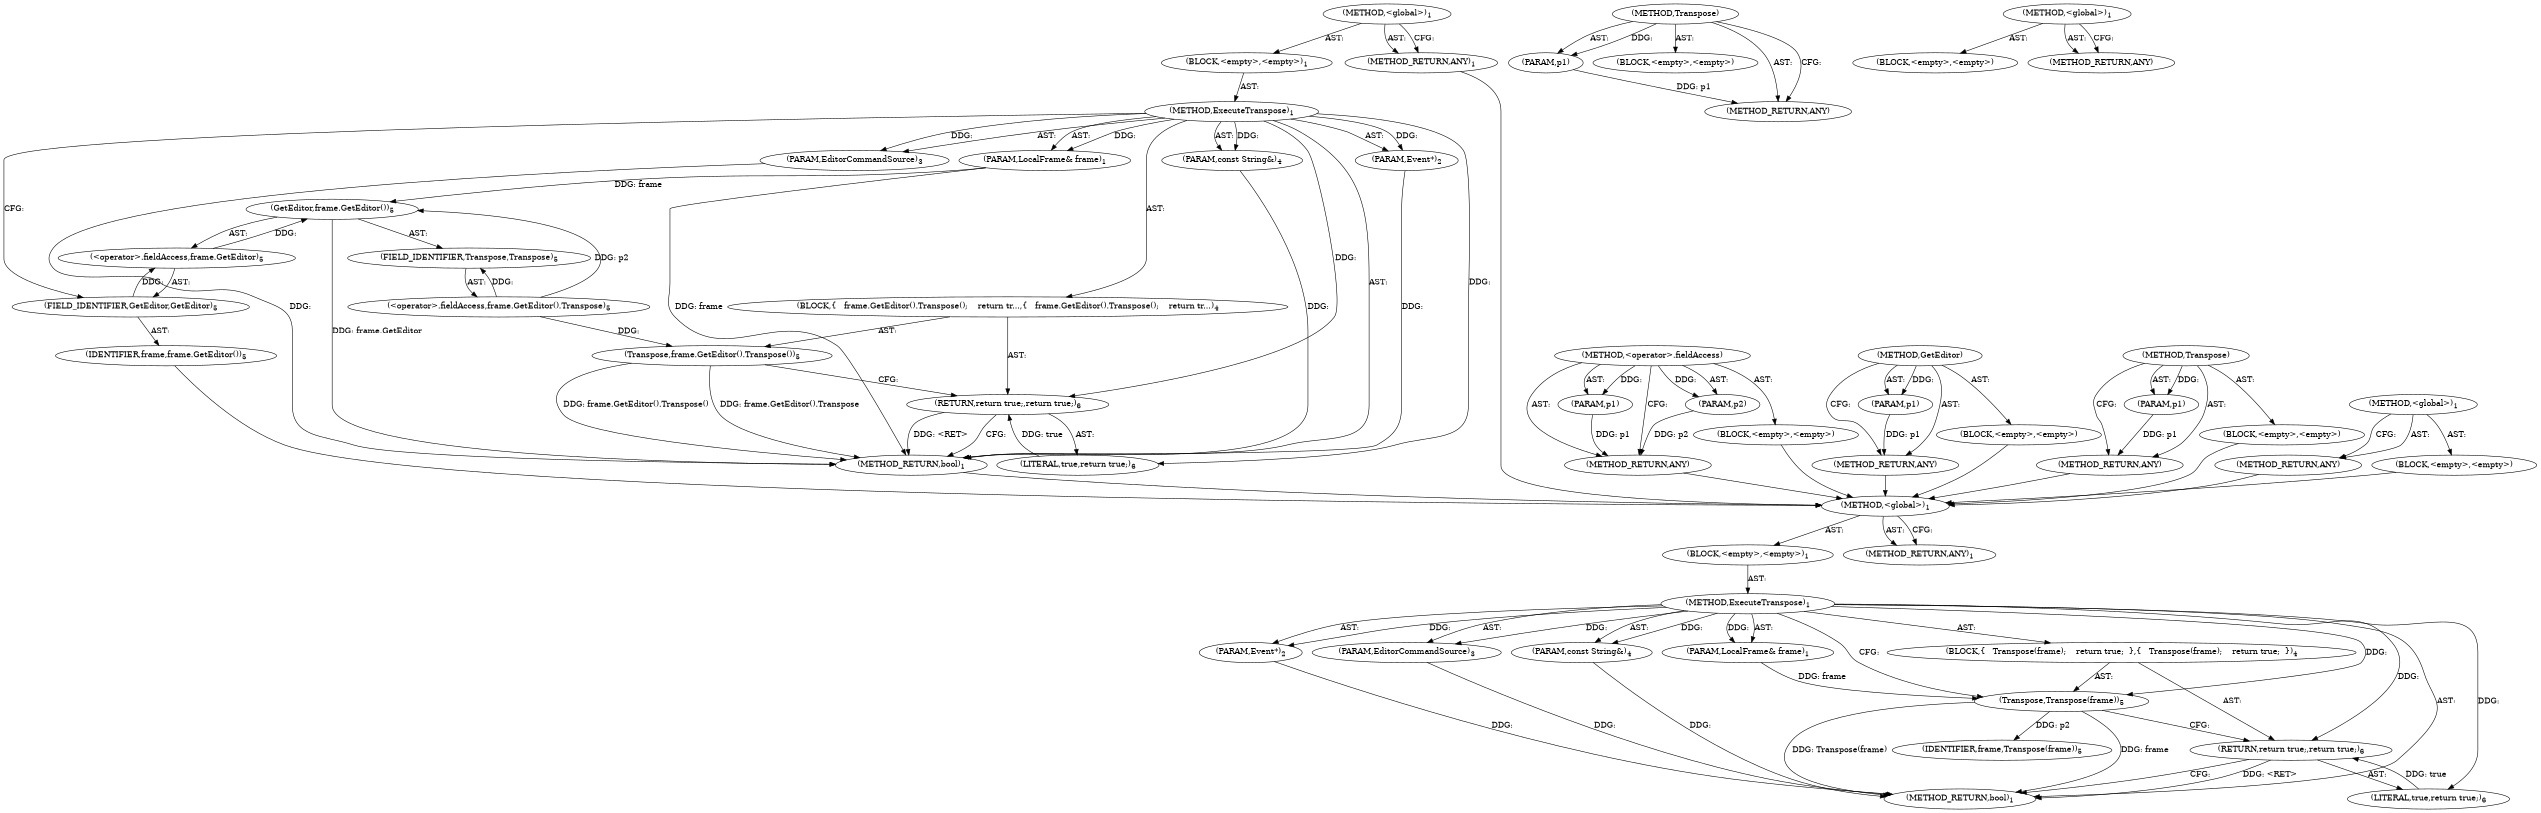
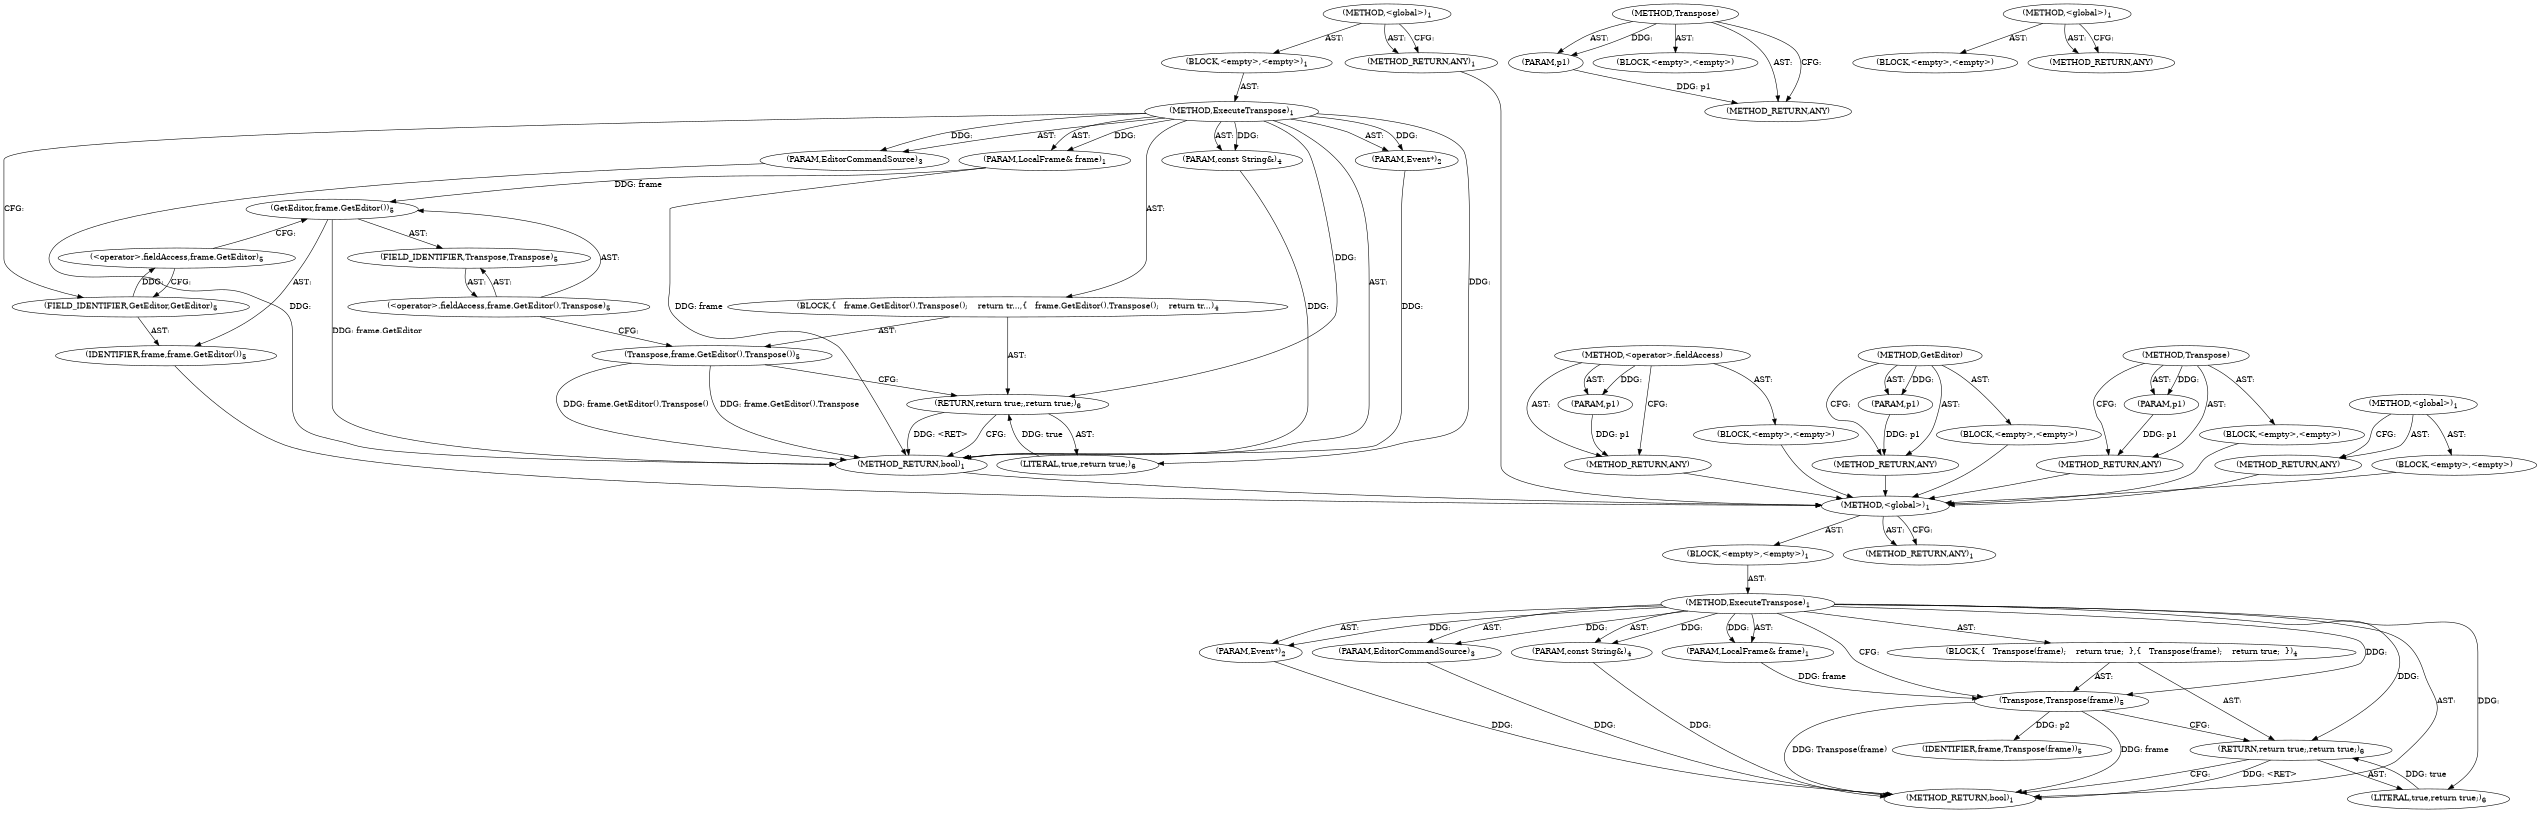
(236, 227) -> (278, 297)
(287, 234) -> (287, 234)
(612, 258) -> (612, 258)
(182, 283) -> (182, 283)
(504, 283) -> (504, 283)
(630, 331) -> (630, 331)
(1723, 405) -> none
